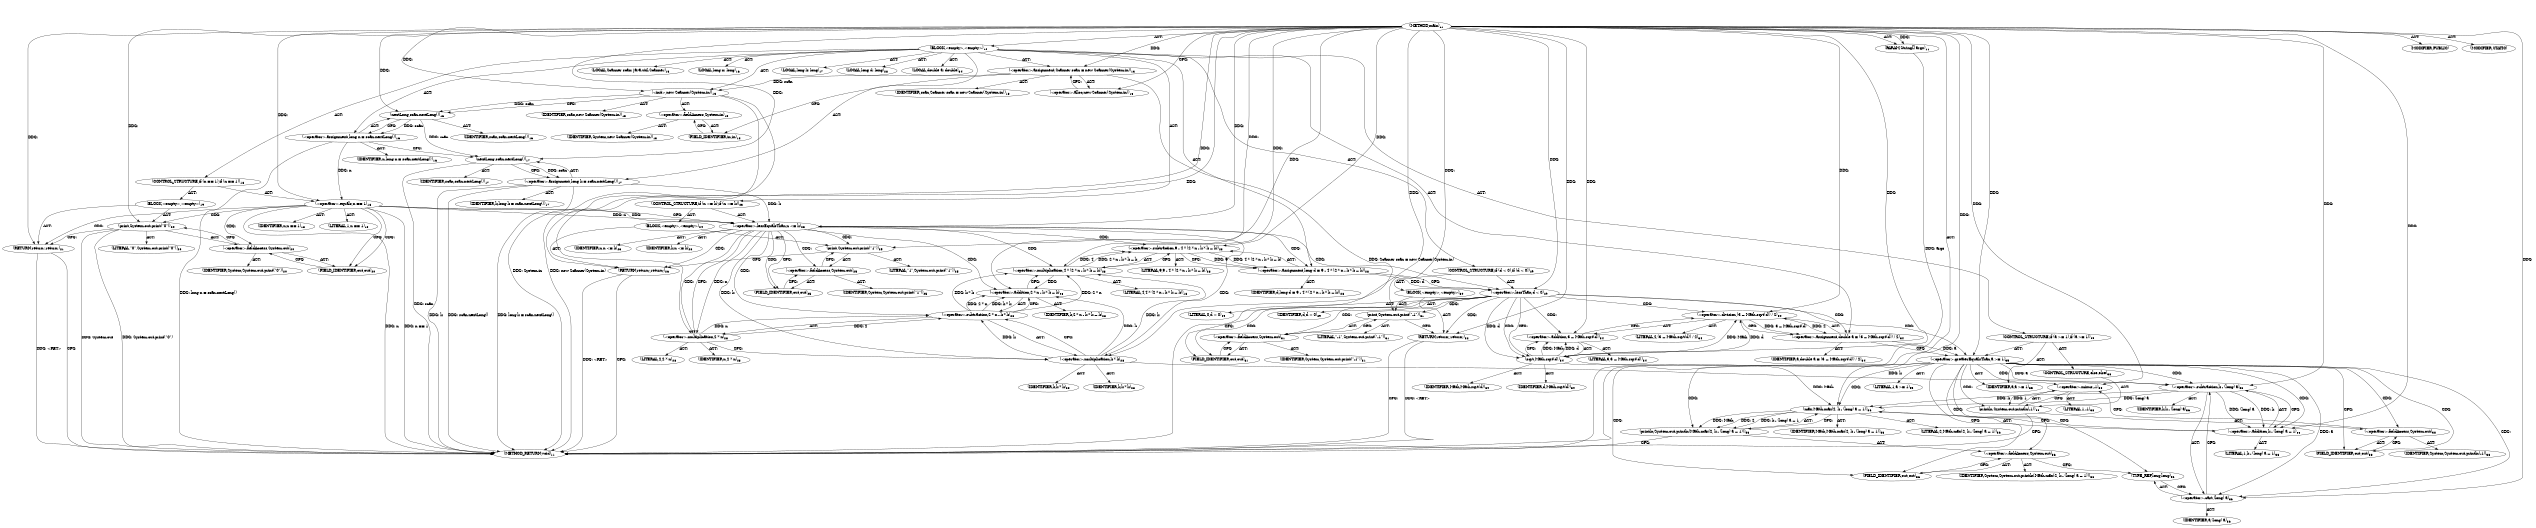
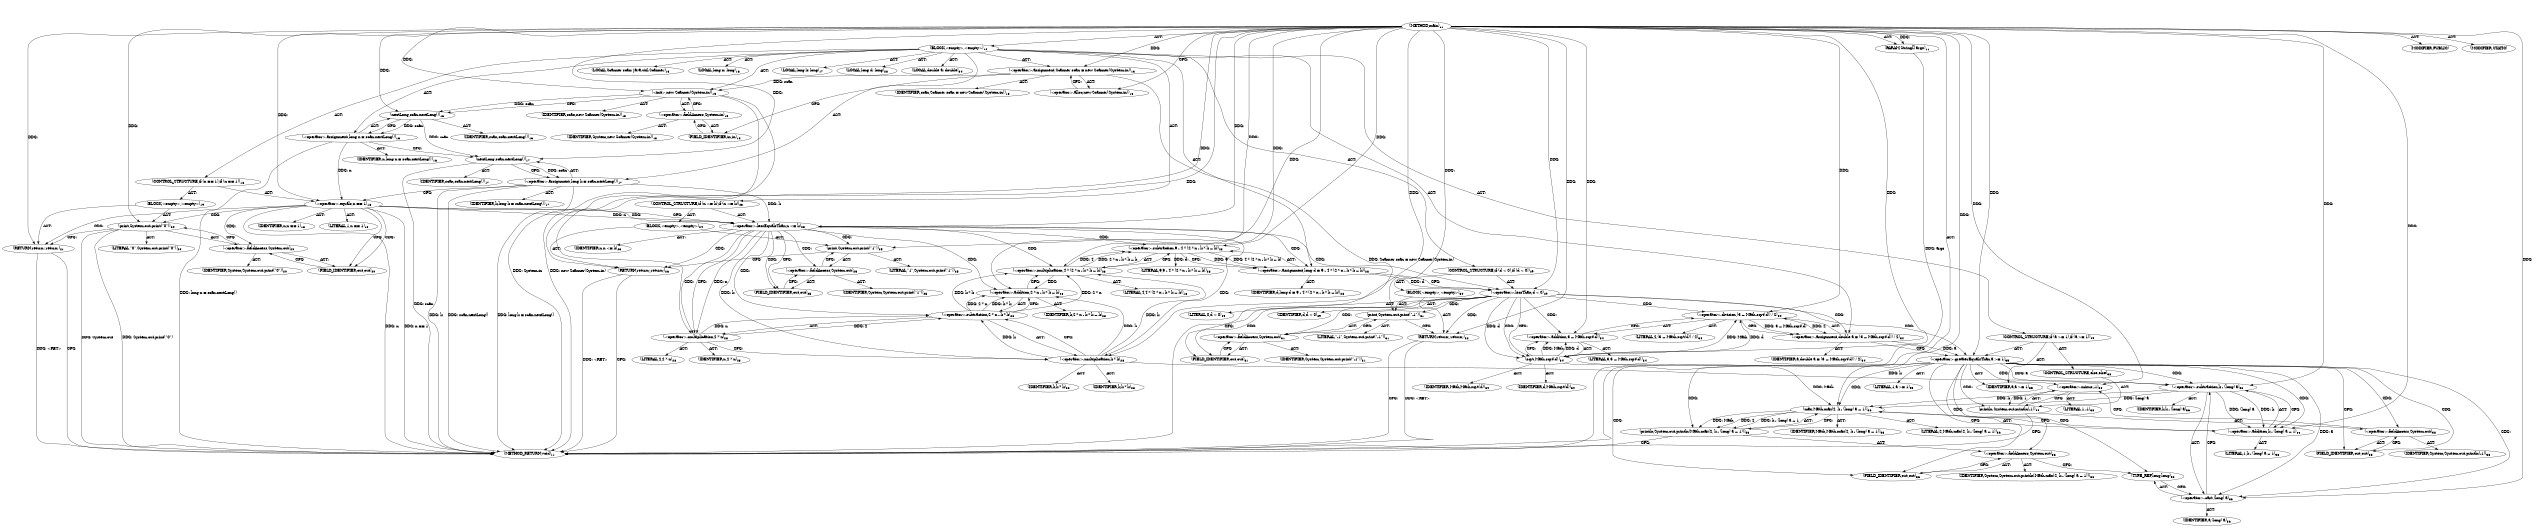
none -> (692, 105)
none -> (446, 189)
(669, 249) -> none
(1181, 260) -> (1181, 260)
